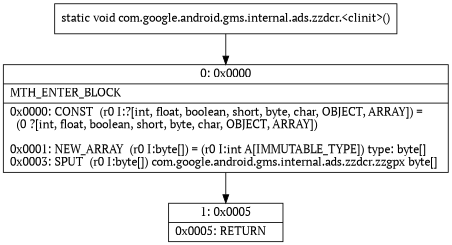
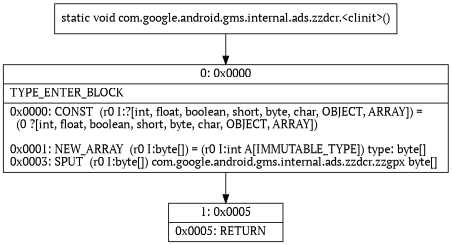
(66, 93) -> (67, 93)
